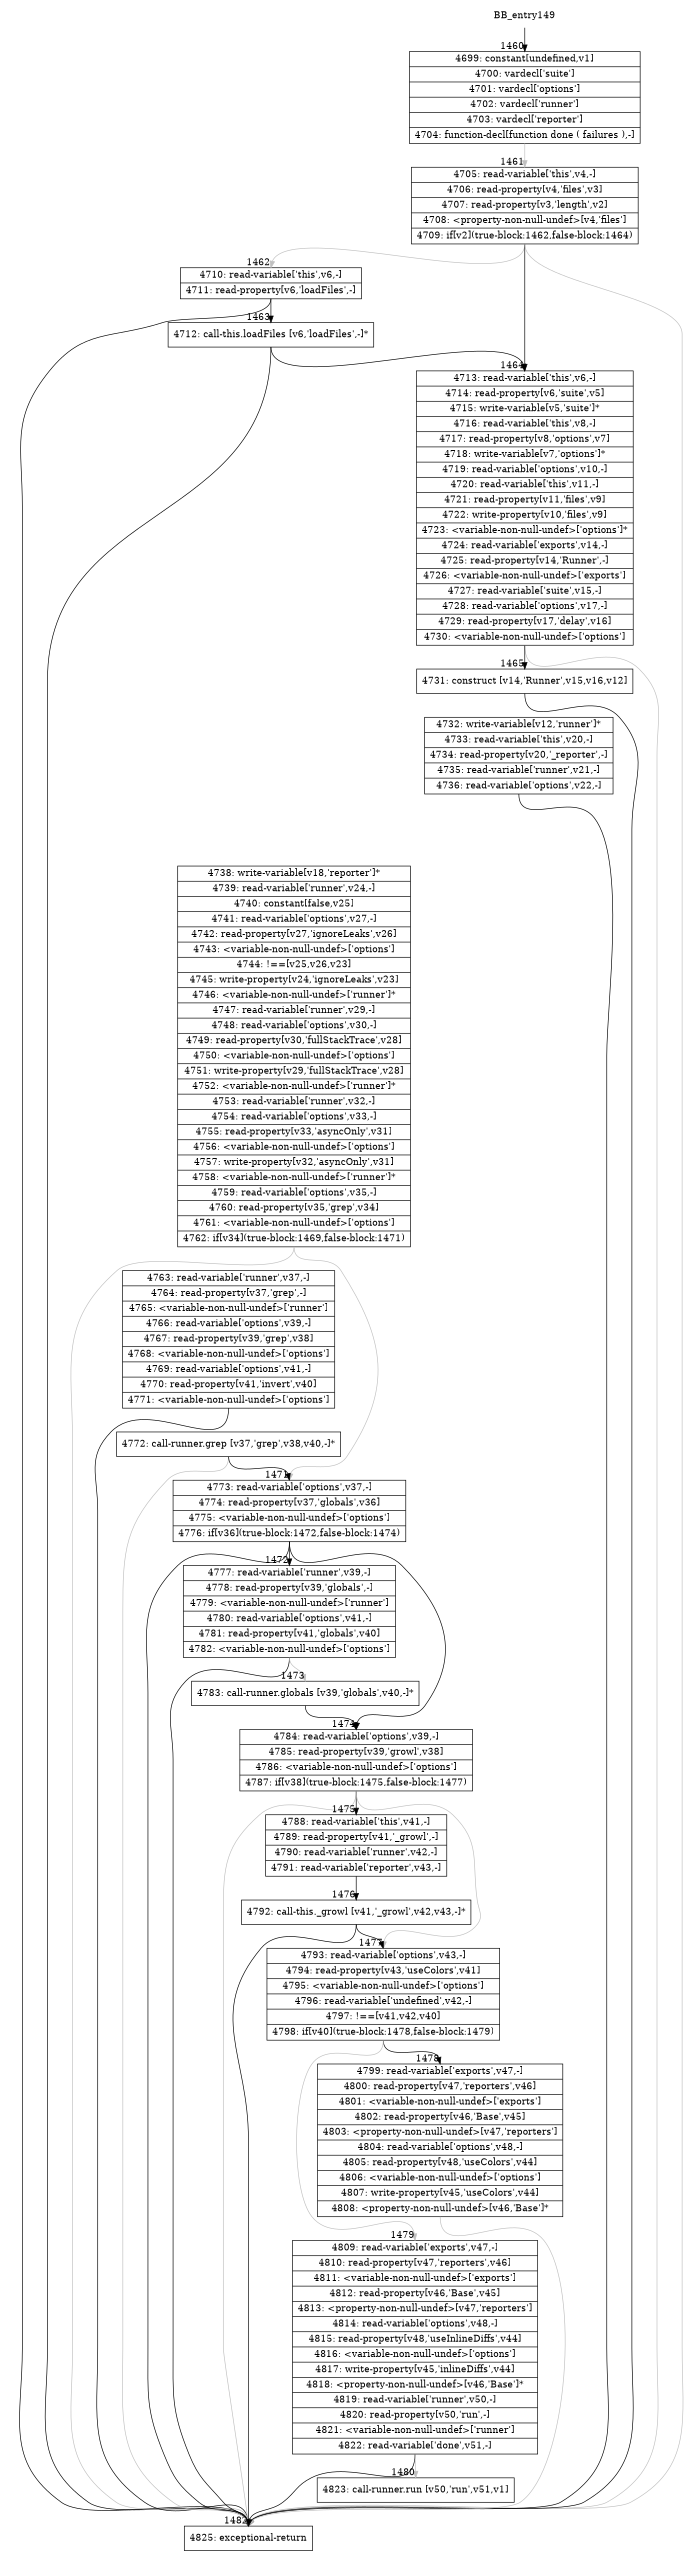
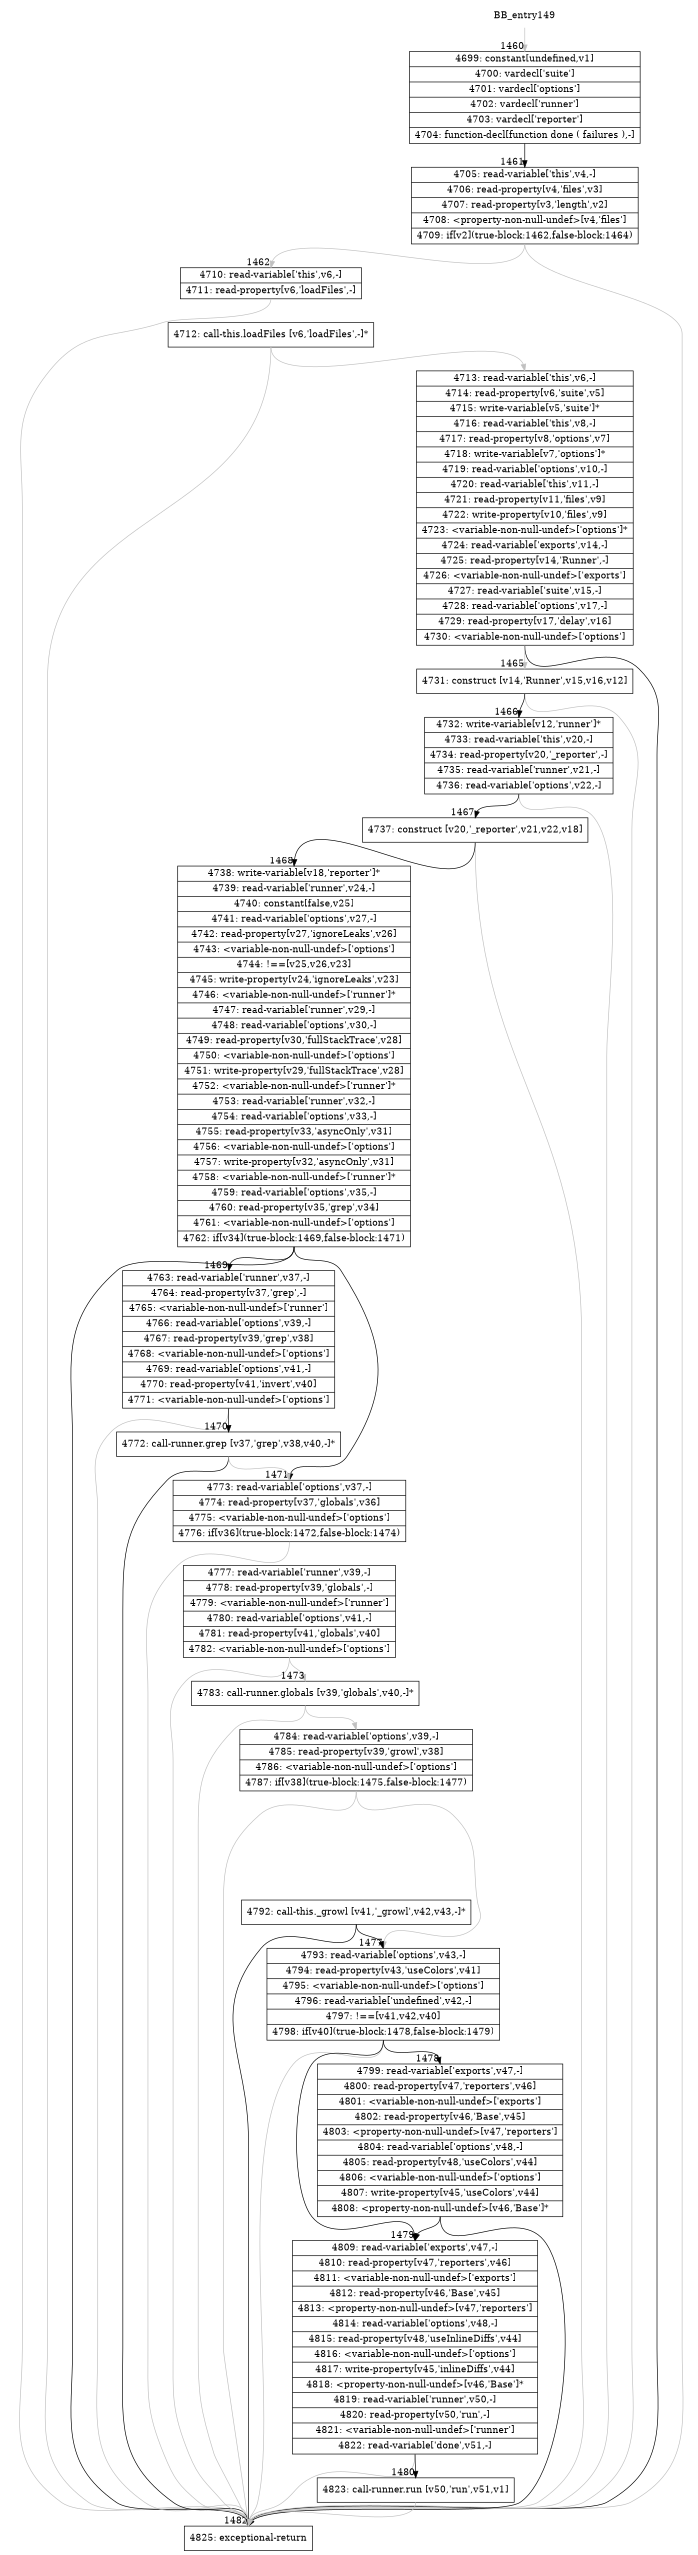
(525, 36) -> (525, 36)
(525, 152) -> (525, 152)
(525, 304) -> none
(271, 308) -> none
(395, 359) -> (395, 359)
(525, 654) -> (525, 654)
none -> (523, 703)
none -> (475, 830)
none -> (265, 1259)
(378, 1365) -> (378, 1365)
(22, 1414) -> (22, 1414)
none -> (229, 1417)
(47, 1469) -> (47, 1469)
(256, 1469) -> (256, 1469)
(289, 1550) -> none
(433, 1606) -> none
(657, 1706) -> (657, 1706)
(327, 1718) -> (327, 1718)
(632, 1729) -> (632, 1729)
(607, 1779) -> (607, 1779)
(356, 1845) -> none
(73, 1861) -> (73, 1861)
(98, 1962) -> (98, 1962)
(123, 1998) -> (123, 1998)
(148, 1999) -> (148, 1999)
(173, 2052) -> (173, 2052)
none -> (198, 2083)
(297, 2155) -> (297, 2155)
none -> (431, 2227)
none -> (260, 2238)
(551, 2449) -> (551, 2449)
(415, 2463) -> (415, 2463)
(332, 2472) -> (332, 2472)
none -> (335, 2514)
